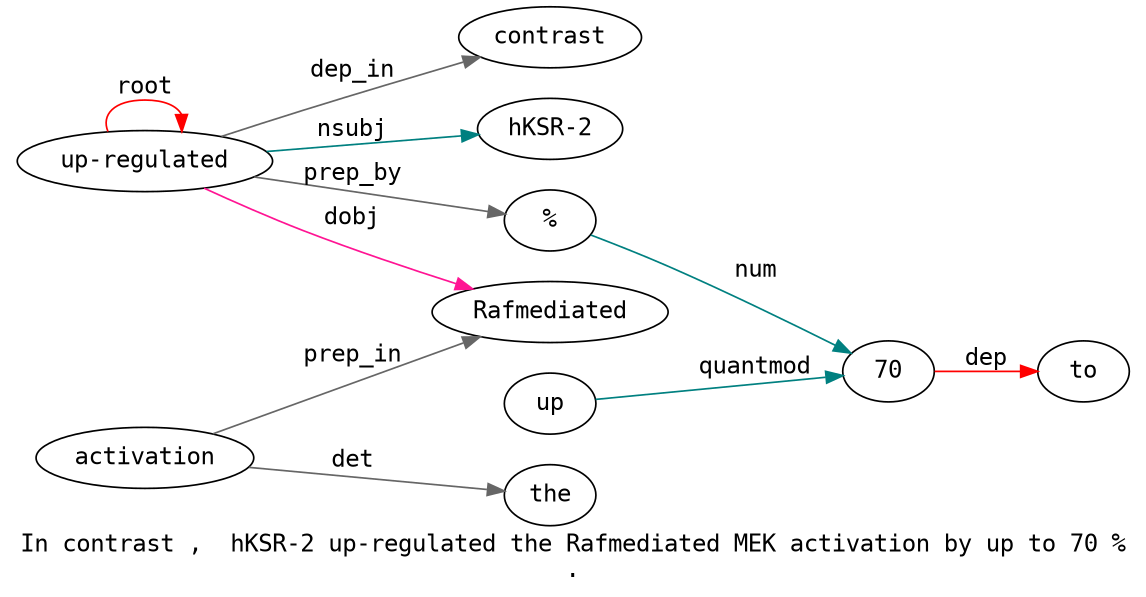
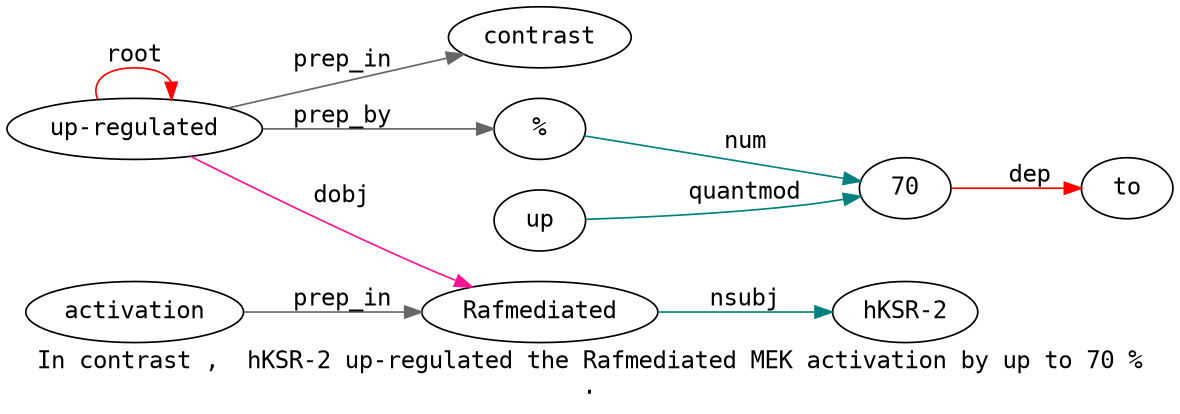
(352, 70) -> (342, 60)
(364, 144) -> (736, 312)
(550, 495) -> none
